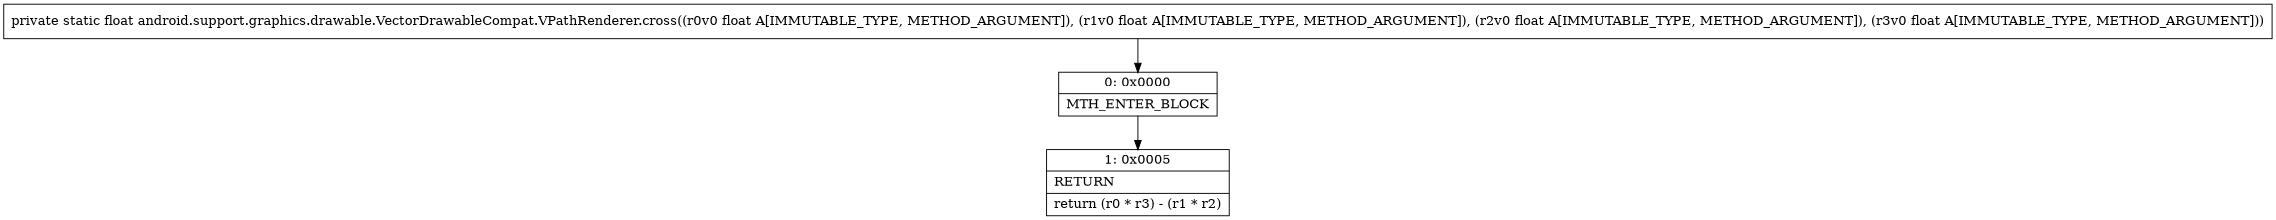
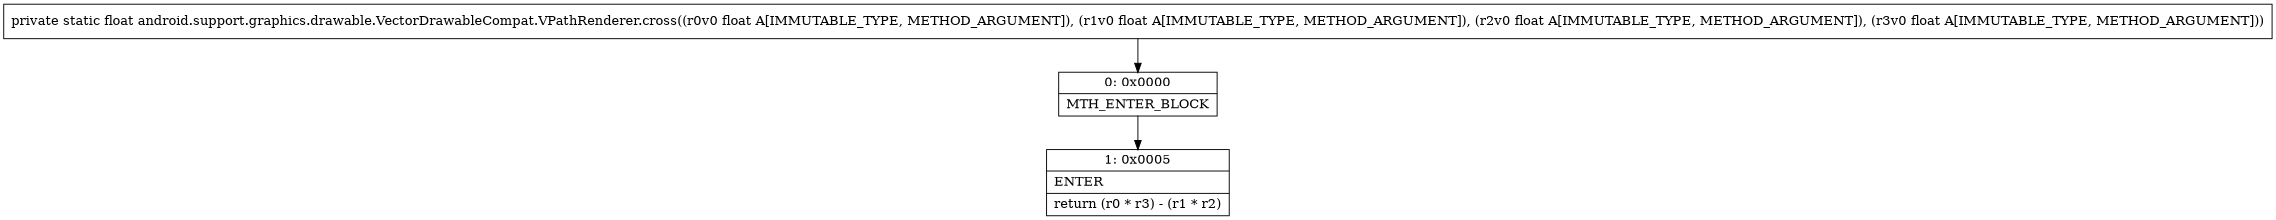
(1084, 182) -> (1079, 182)
